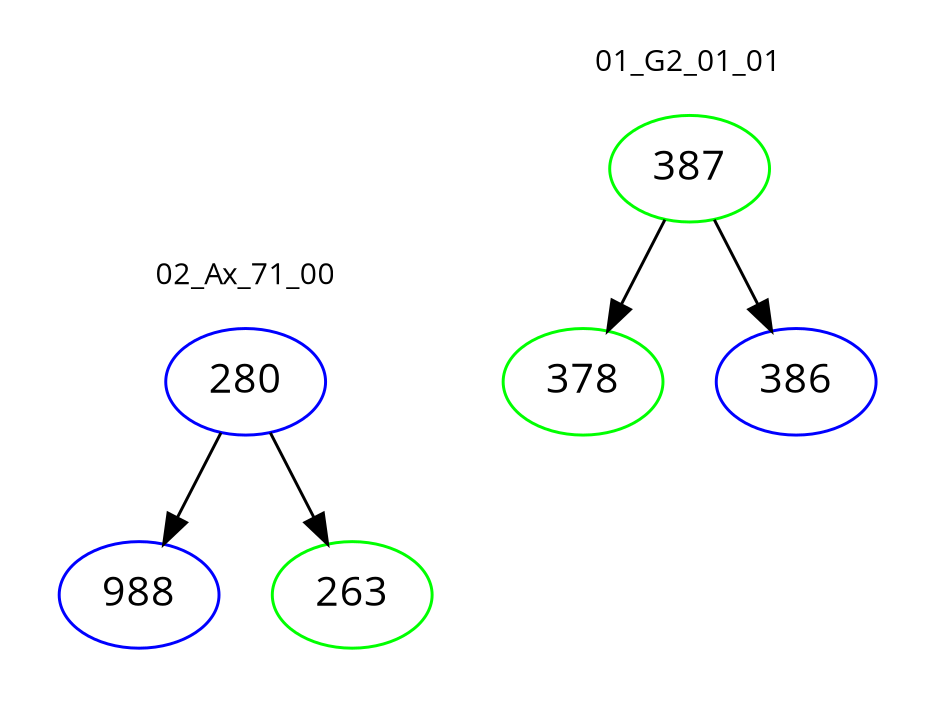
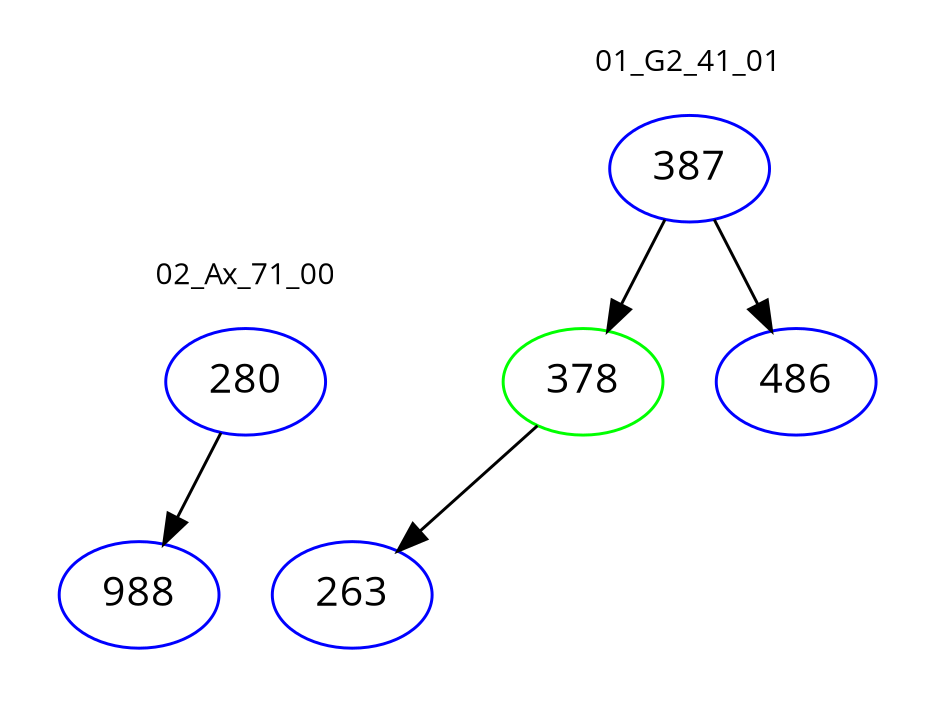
(690, 64) -> (690, 64)
(690, 169) -> (690, 169)
(796, 382) -> (796, 382)
(292, 475) -> (479, 478)
(352, 595) -> (352, 595)
